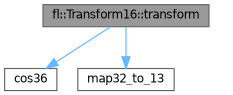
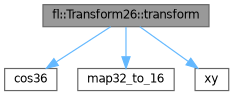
(126, 16) -> (126, 16)
(126, 80) -> (126, 80)
none -> (212, 80)
